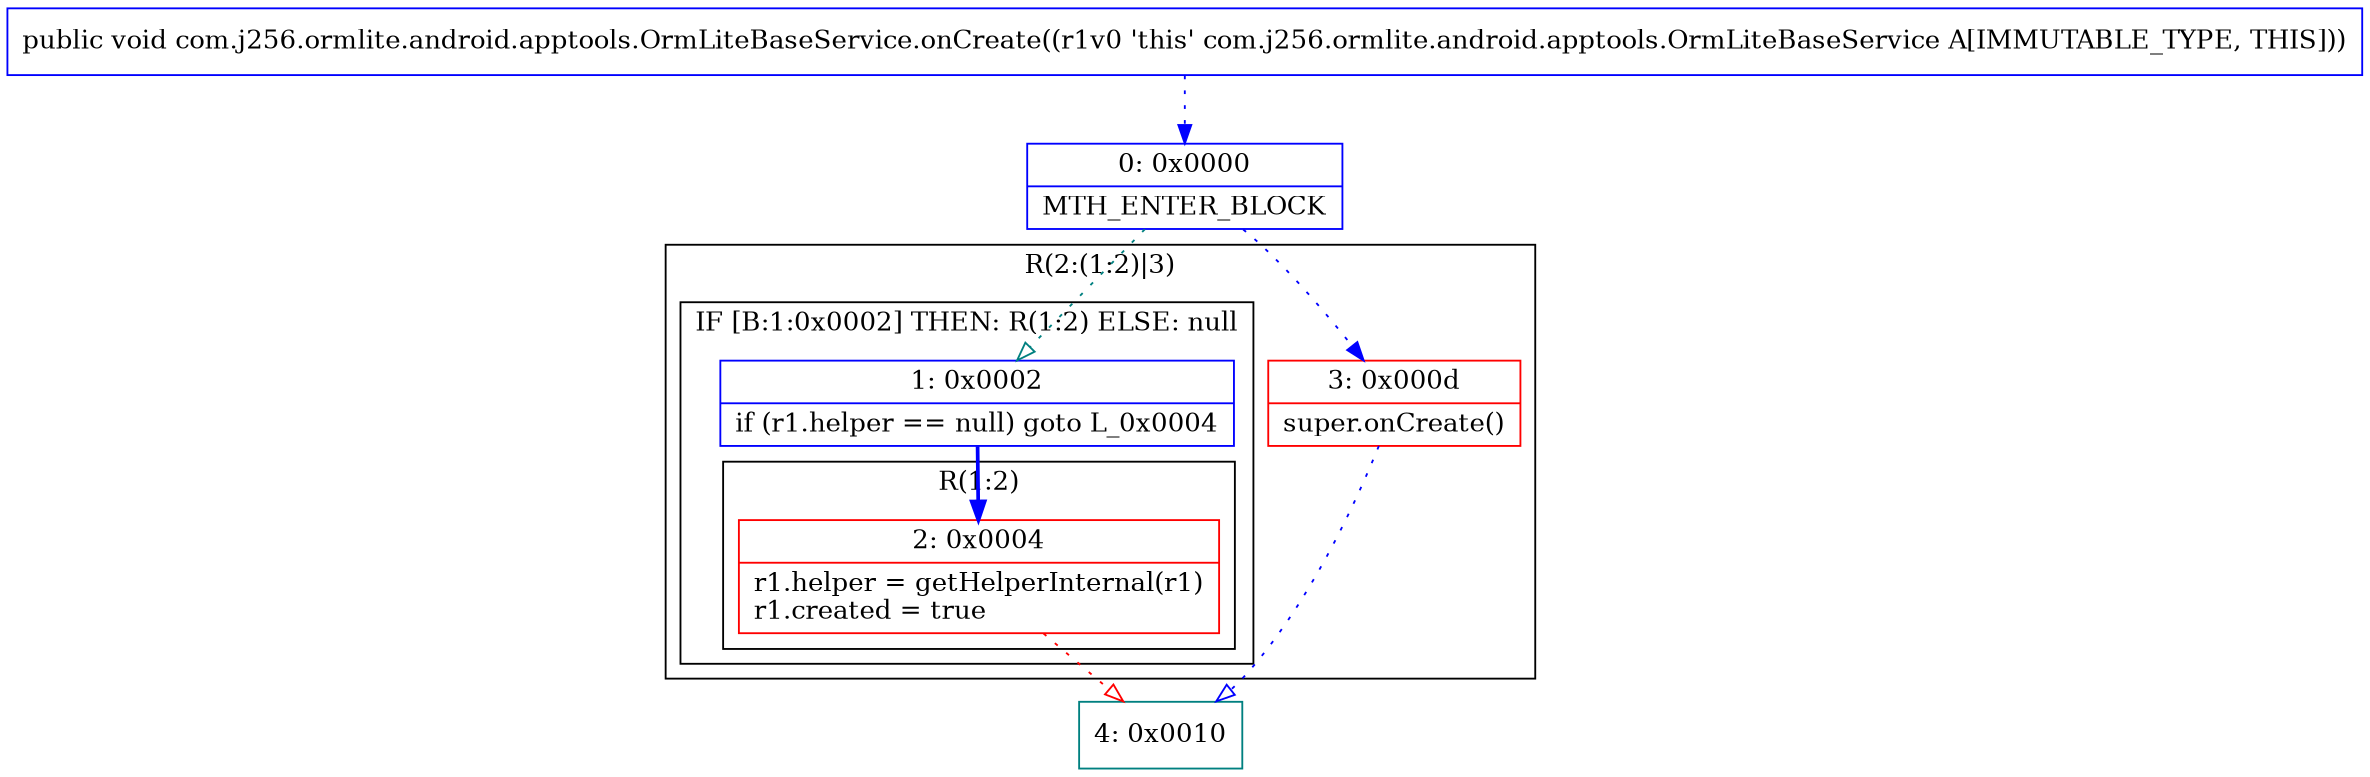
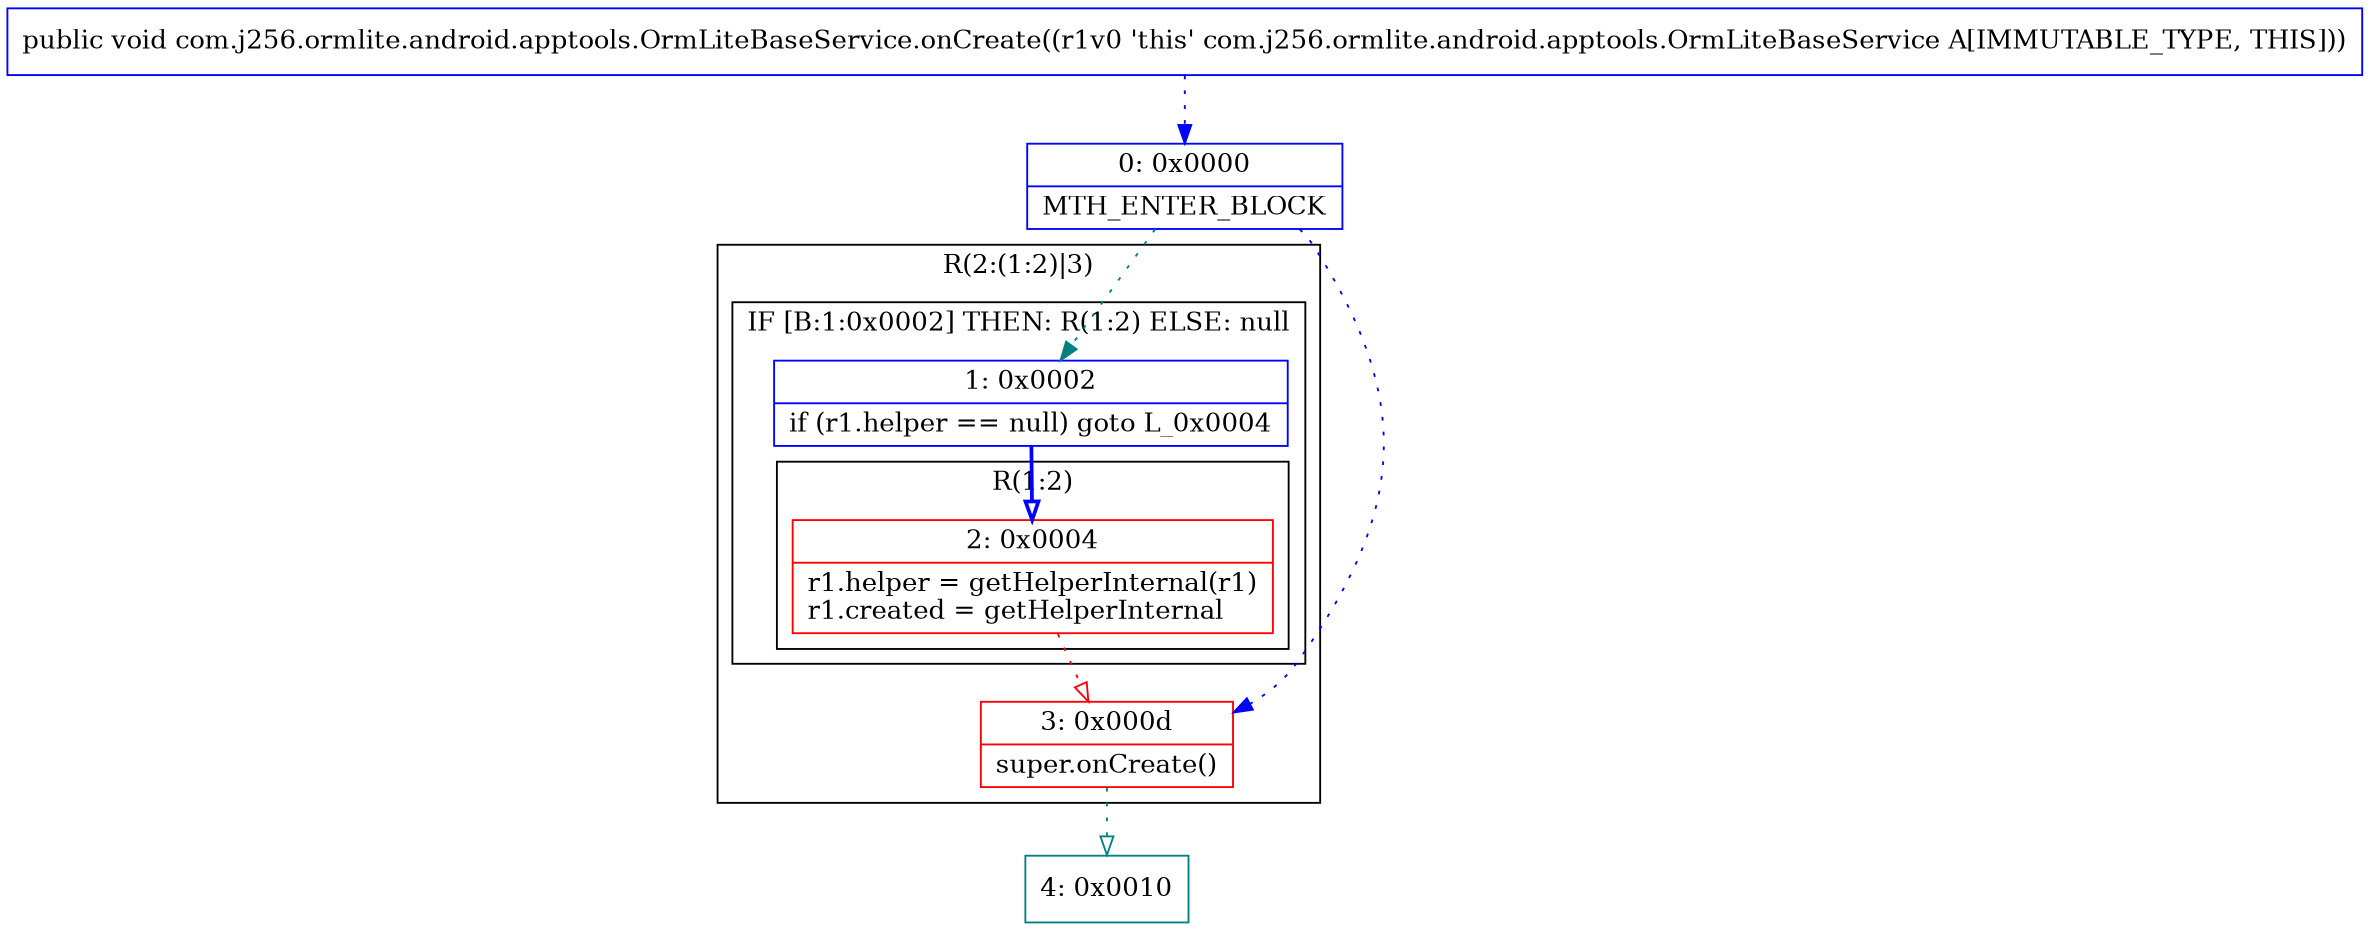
(1087, 288) -> (1113, 287)
(978, 474) -> (1032, 474)
(1316, 575) -> (1107, 814)
(871, 611) -> (1016, 611)
(1076, 661) -> (1069, 659)
